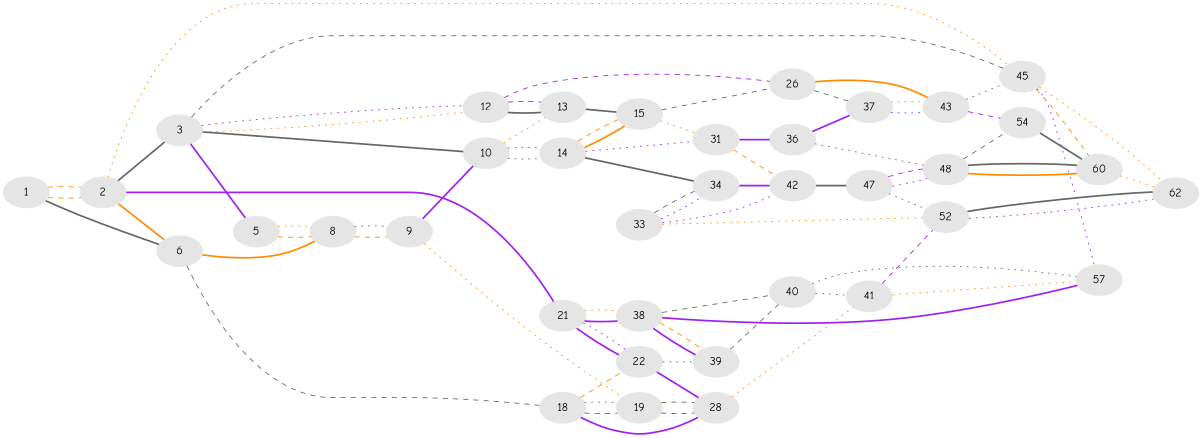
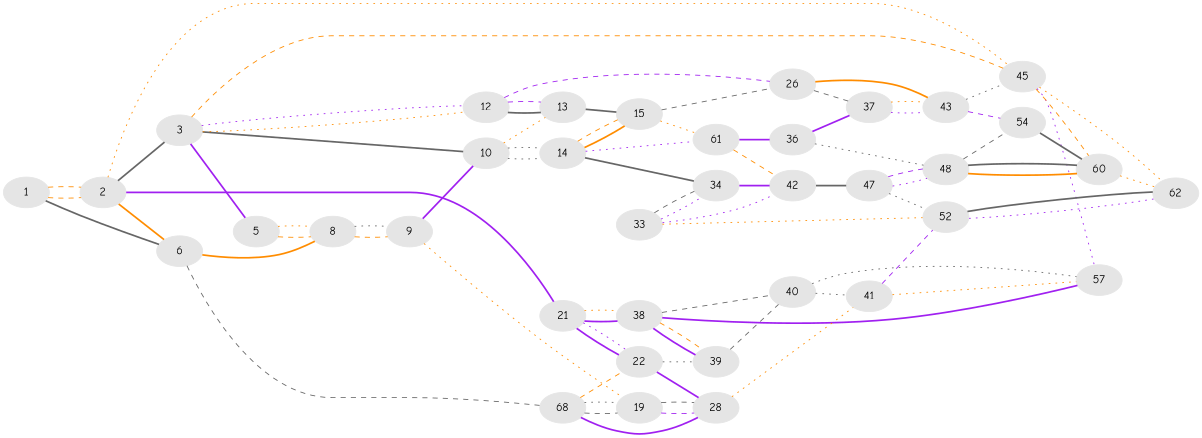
(587, 36) -> (587, 36)
(716, 140) -> (716, 140)
(563, 408) -> (563, 408)
